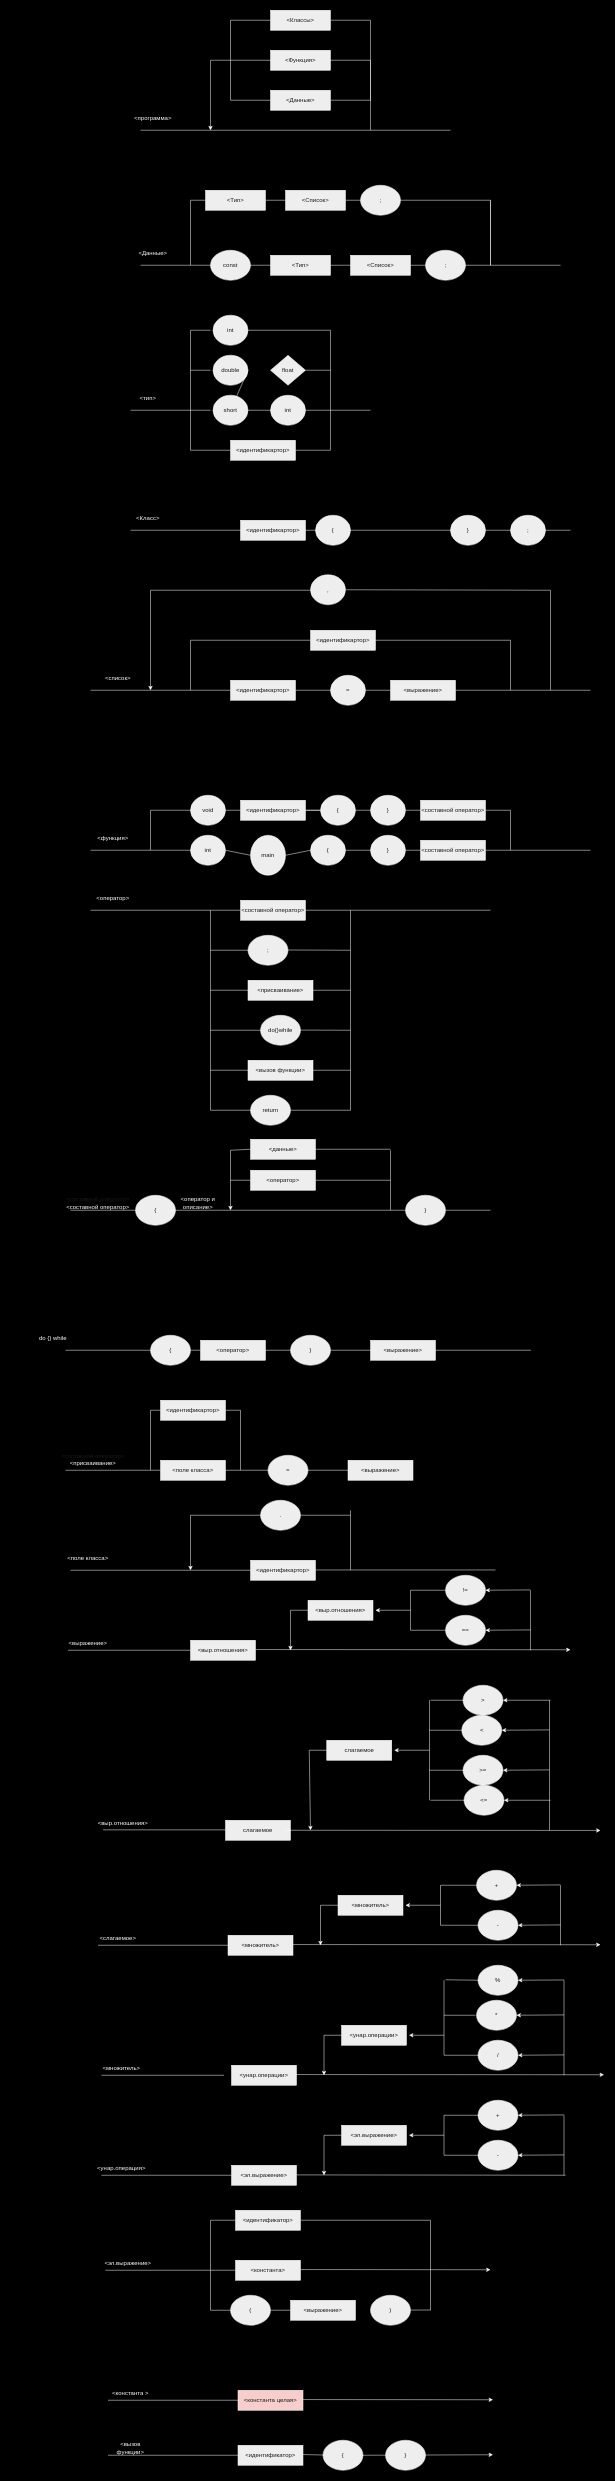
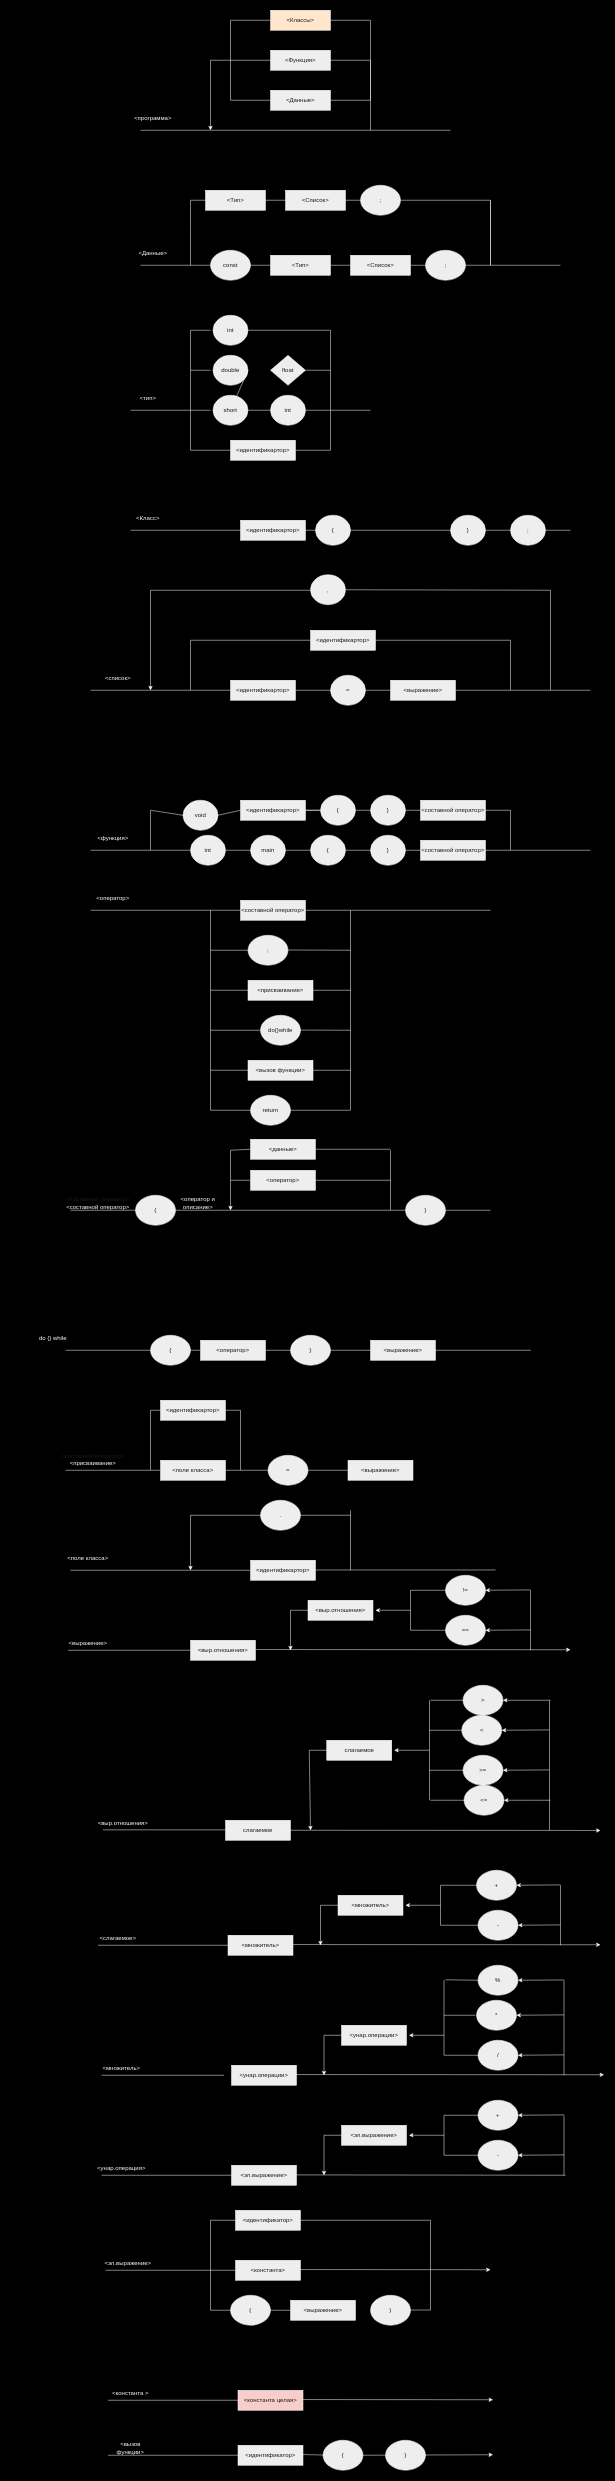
(300, 20) -> (300, 20)
(208, 810) -> (200, 815)
(268, 855) -> (268, 850)
